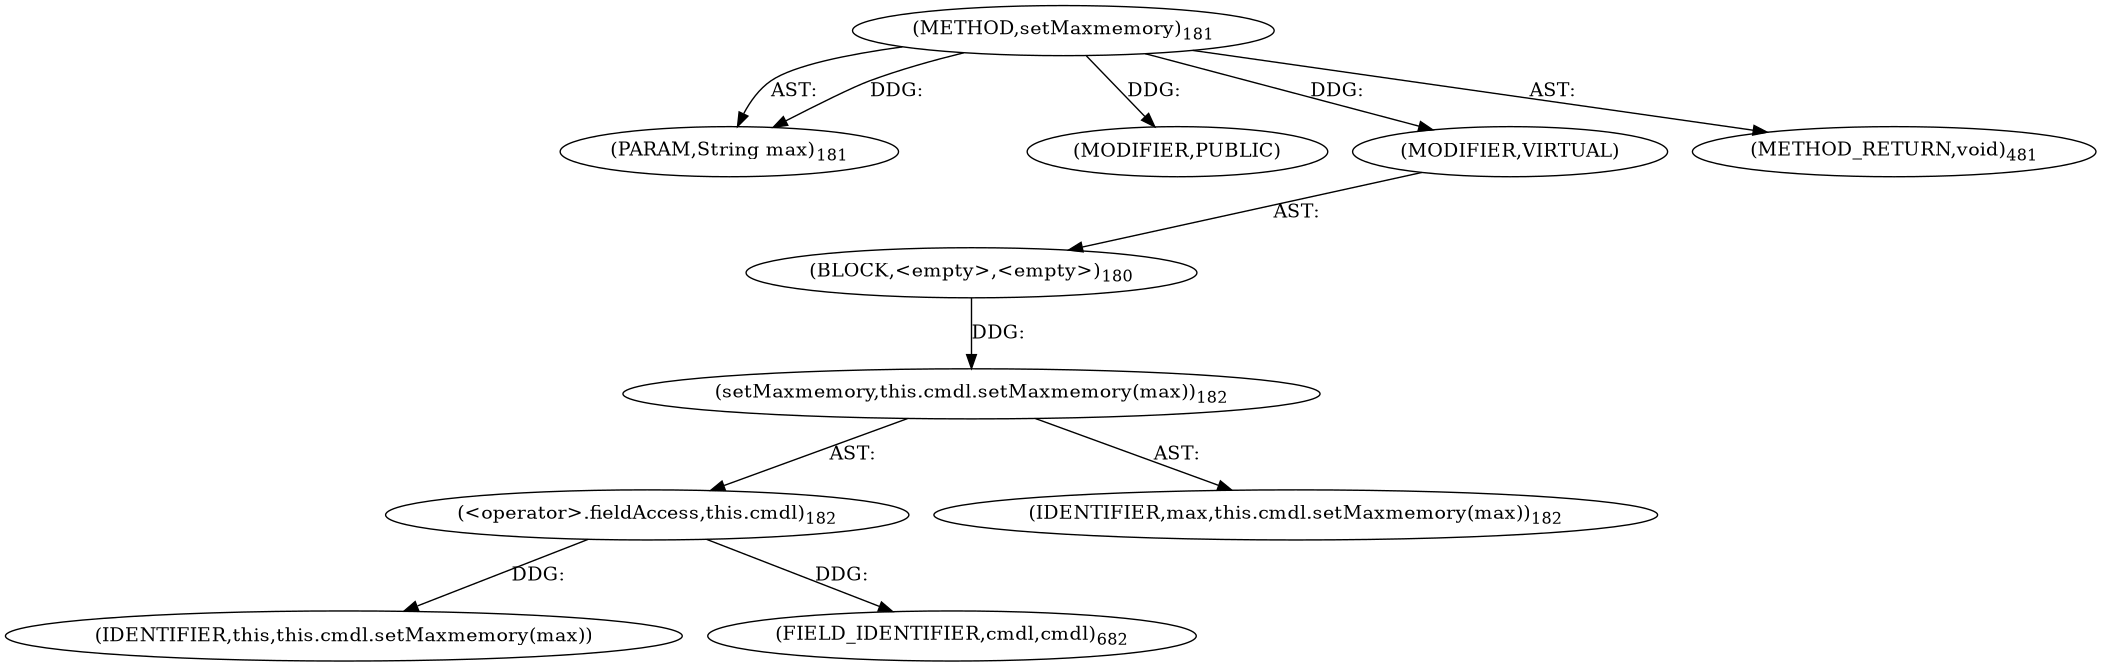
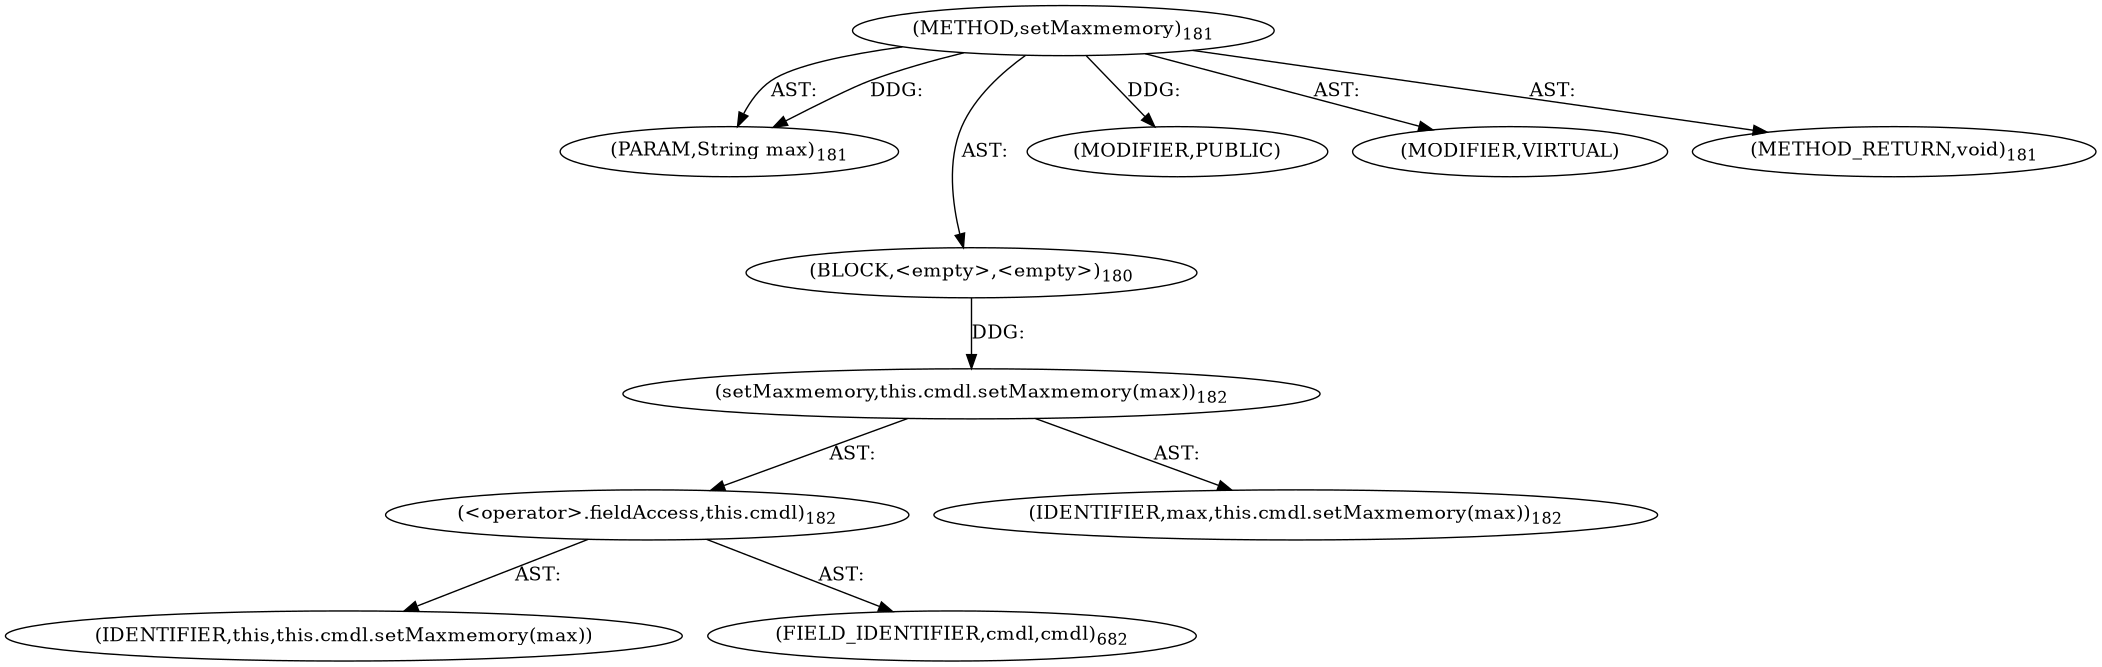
(1340, 91) -> (1340, 91)
(2022, 150) -> (2022, 150)
(1252, 210) -> (960, 133)
(541, 575) -> (541, 575)
(845, 575) -> (845, 575)
